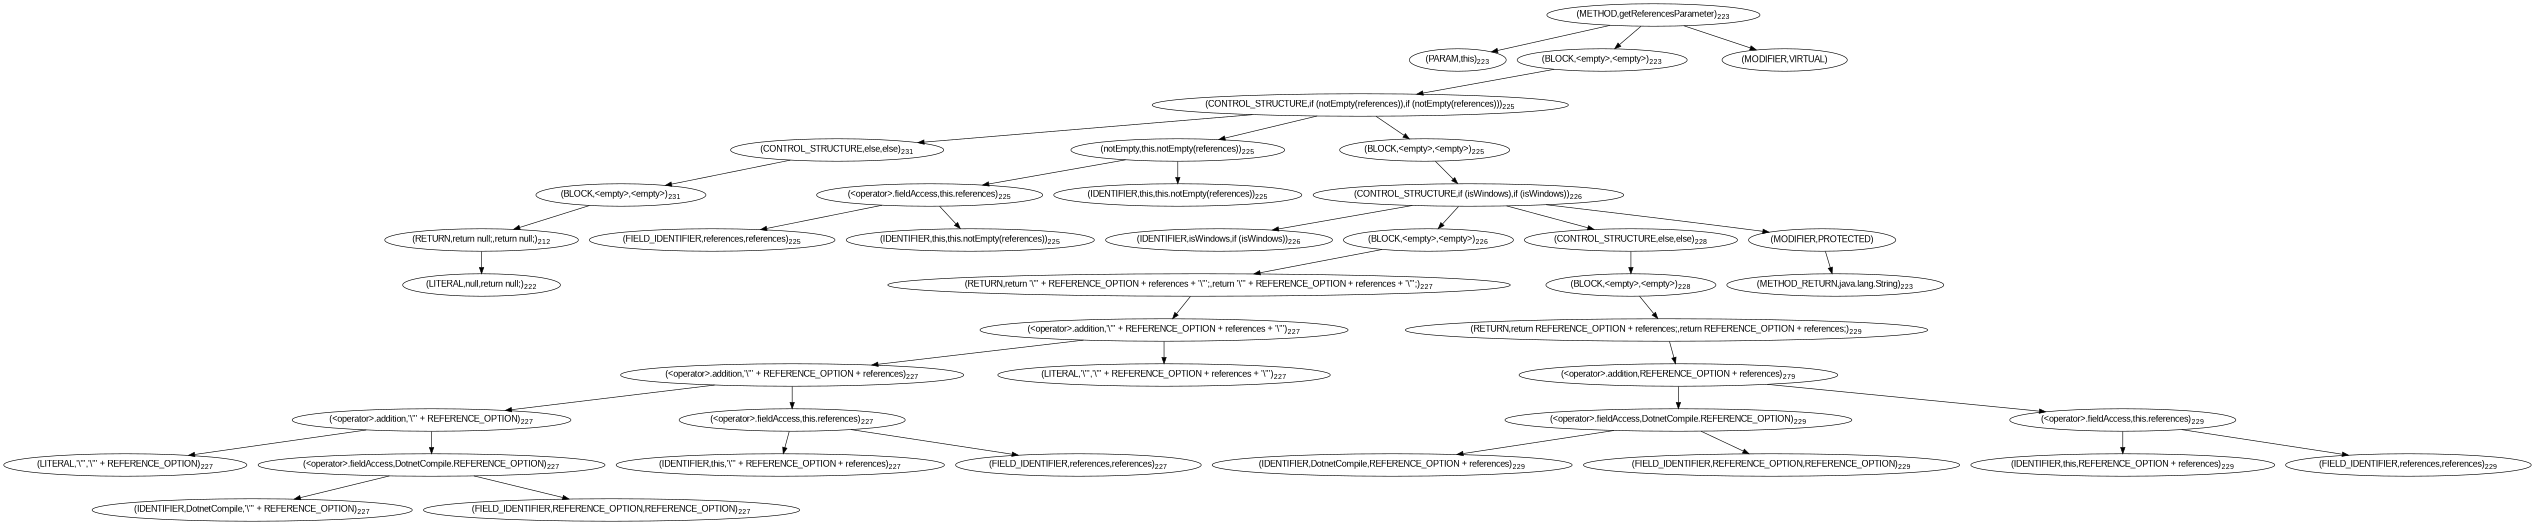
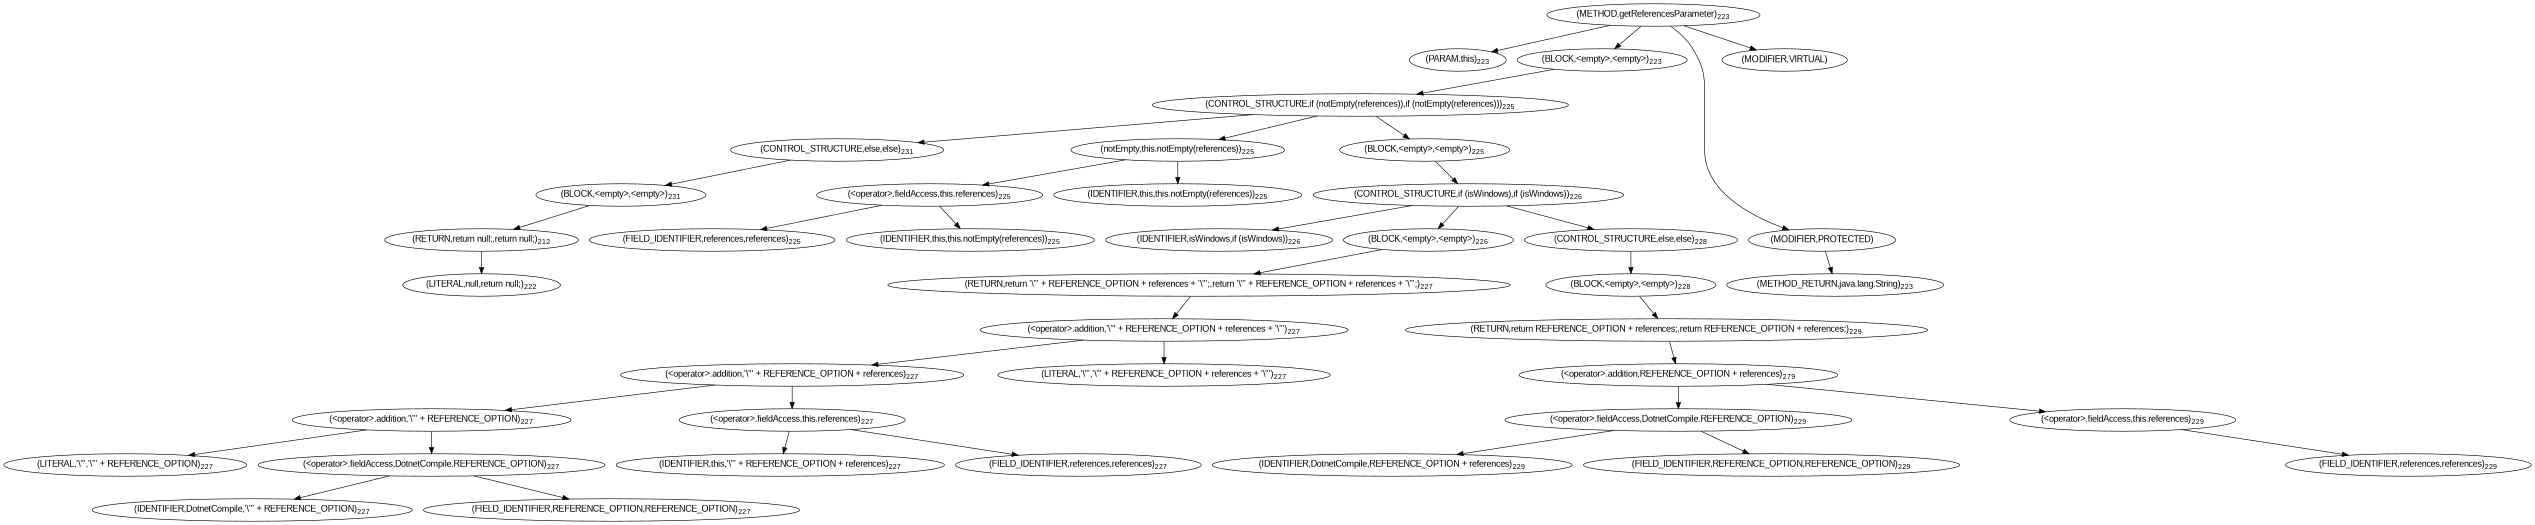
(1655, 218) -> (1705, 141)
(2123, 465) -> none
